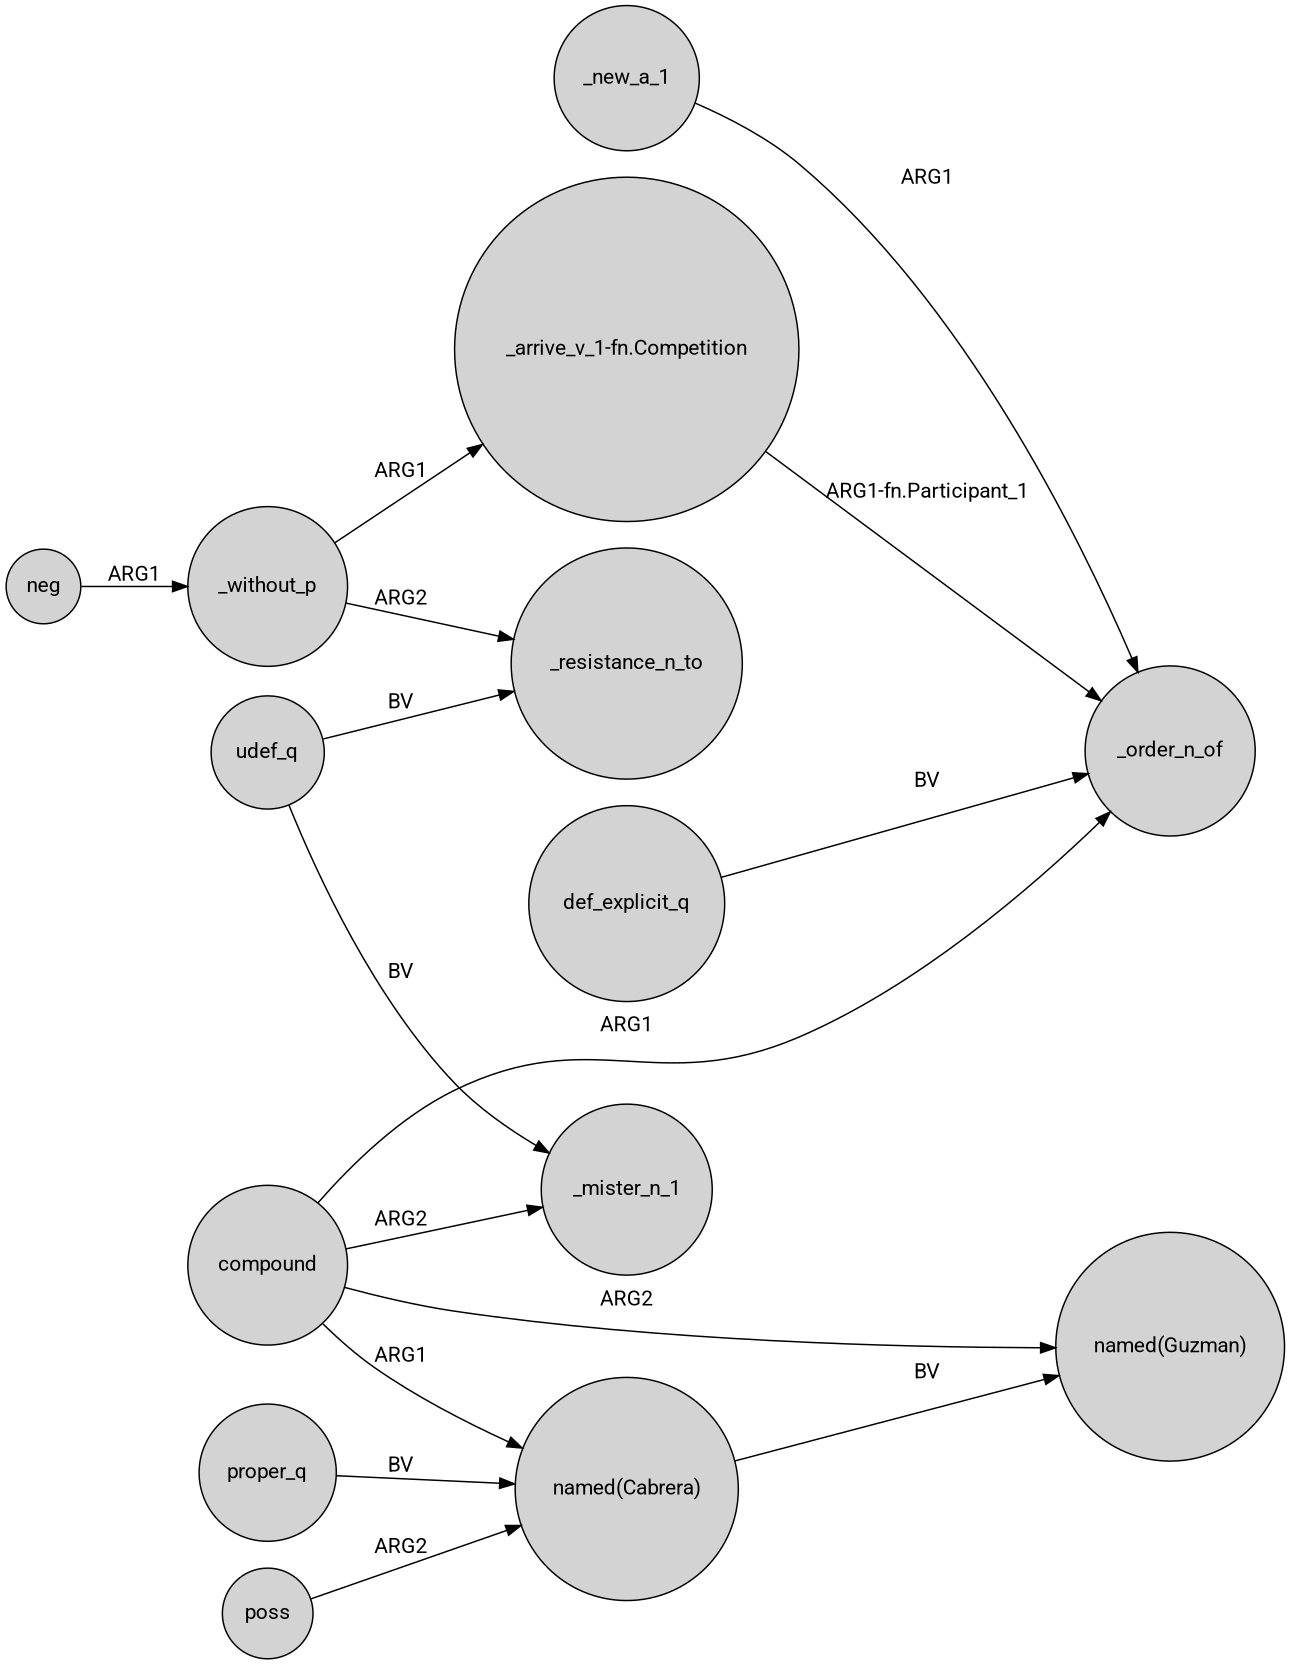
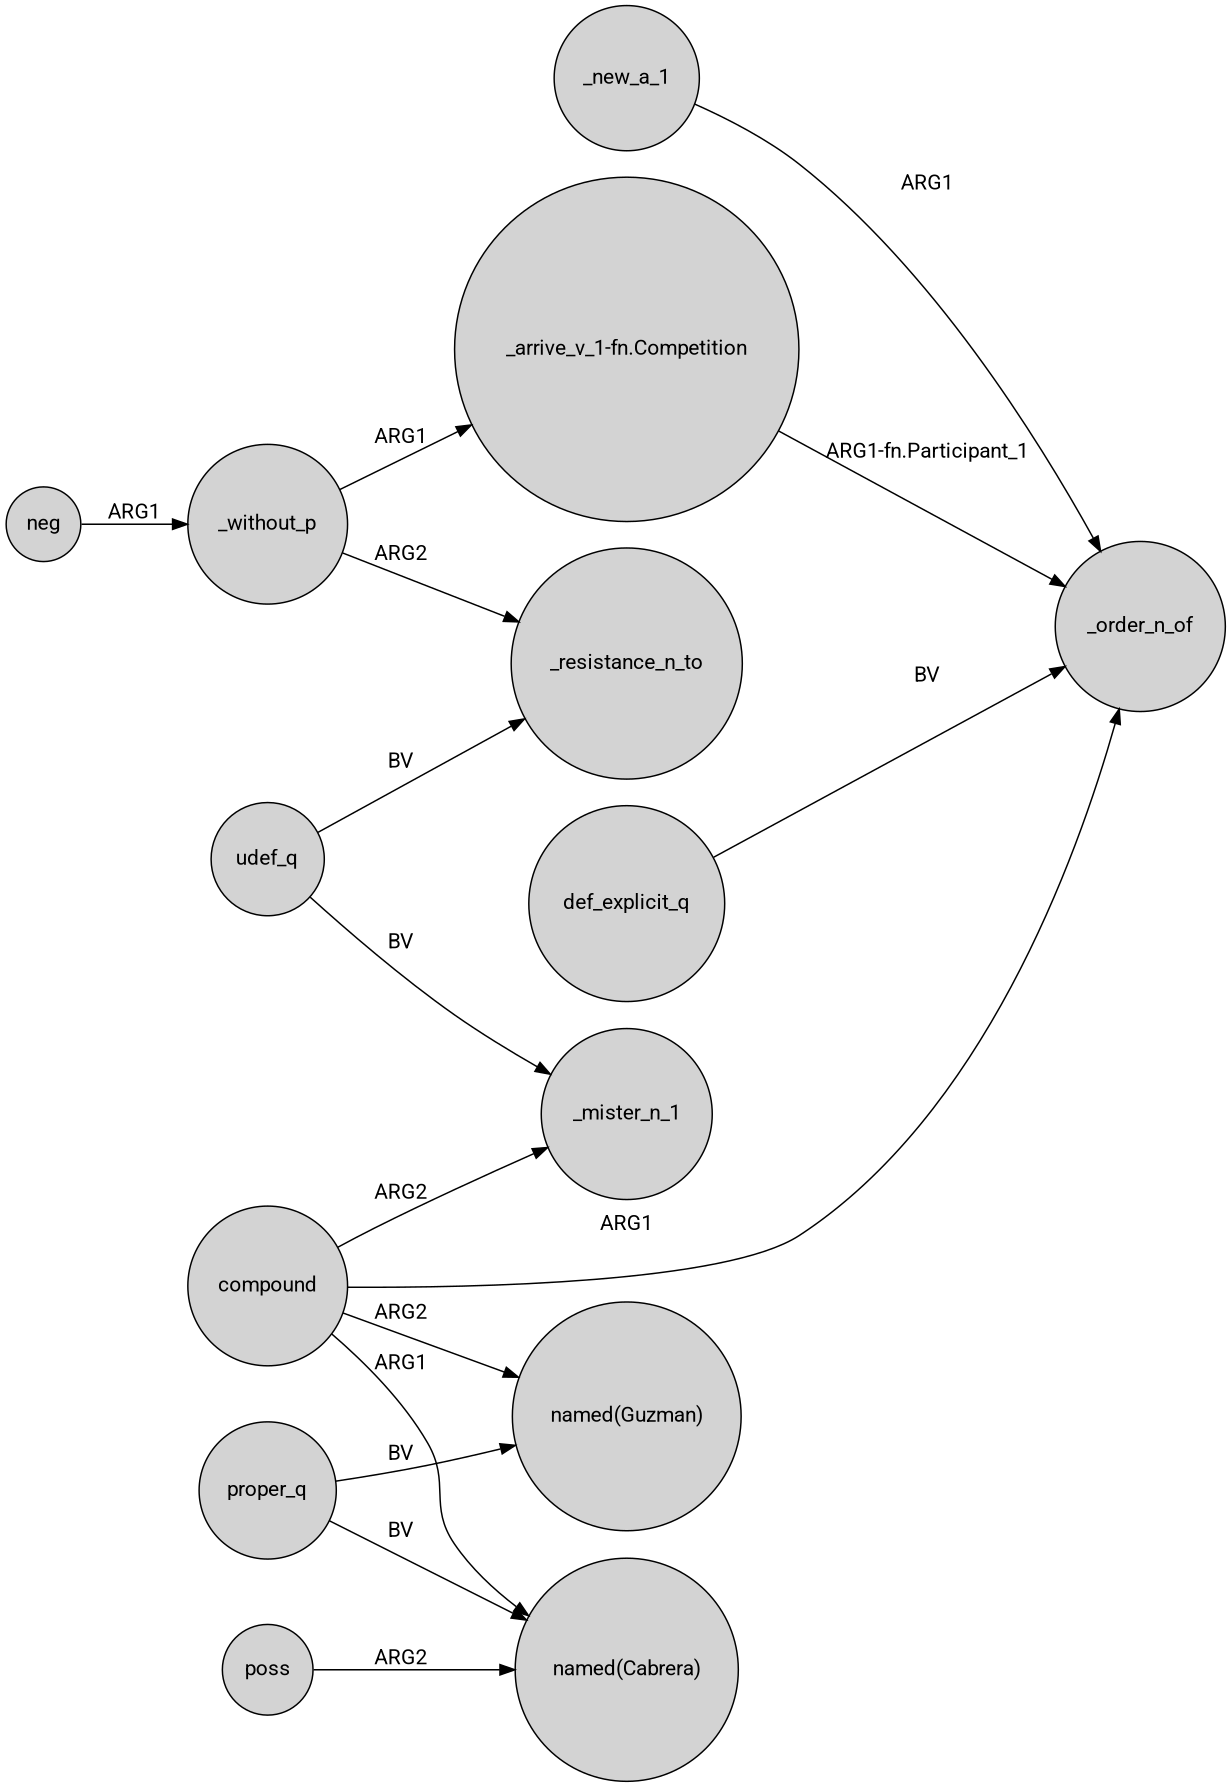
(890, 1420) -> (419, 1467)
